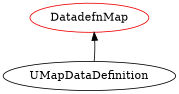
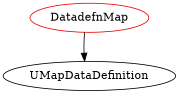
(95, 51) -> (84, 43)
